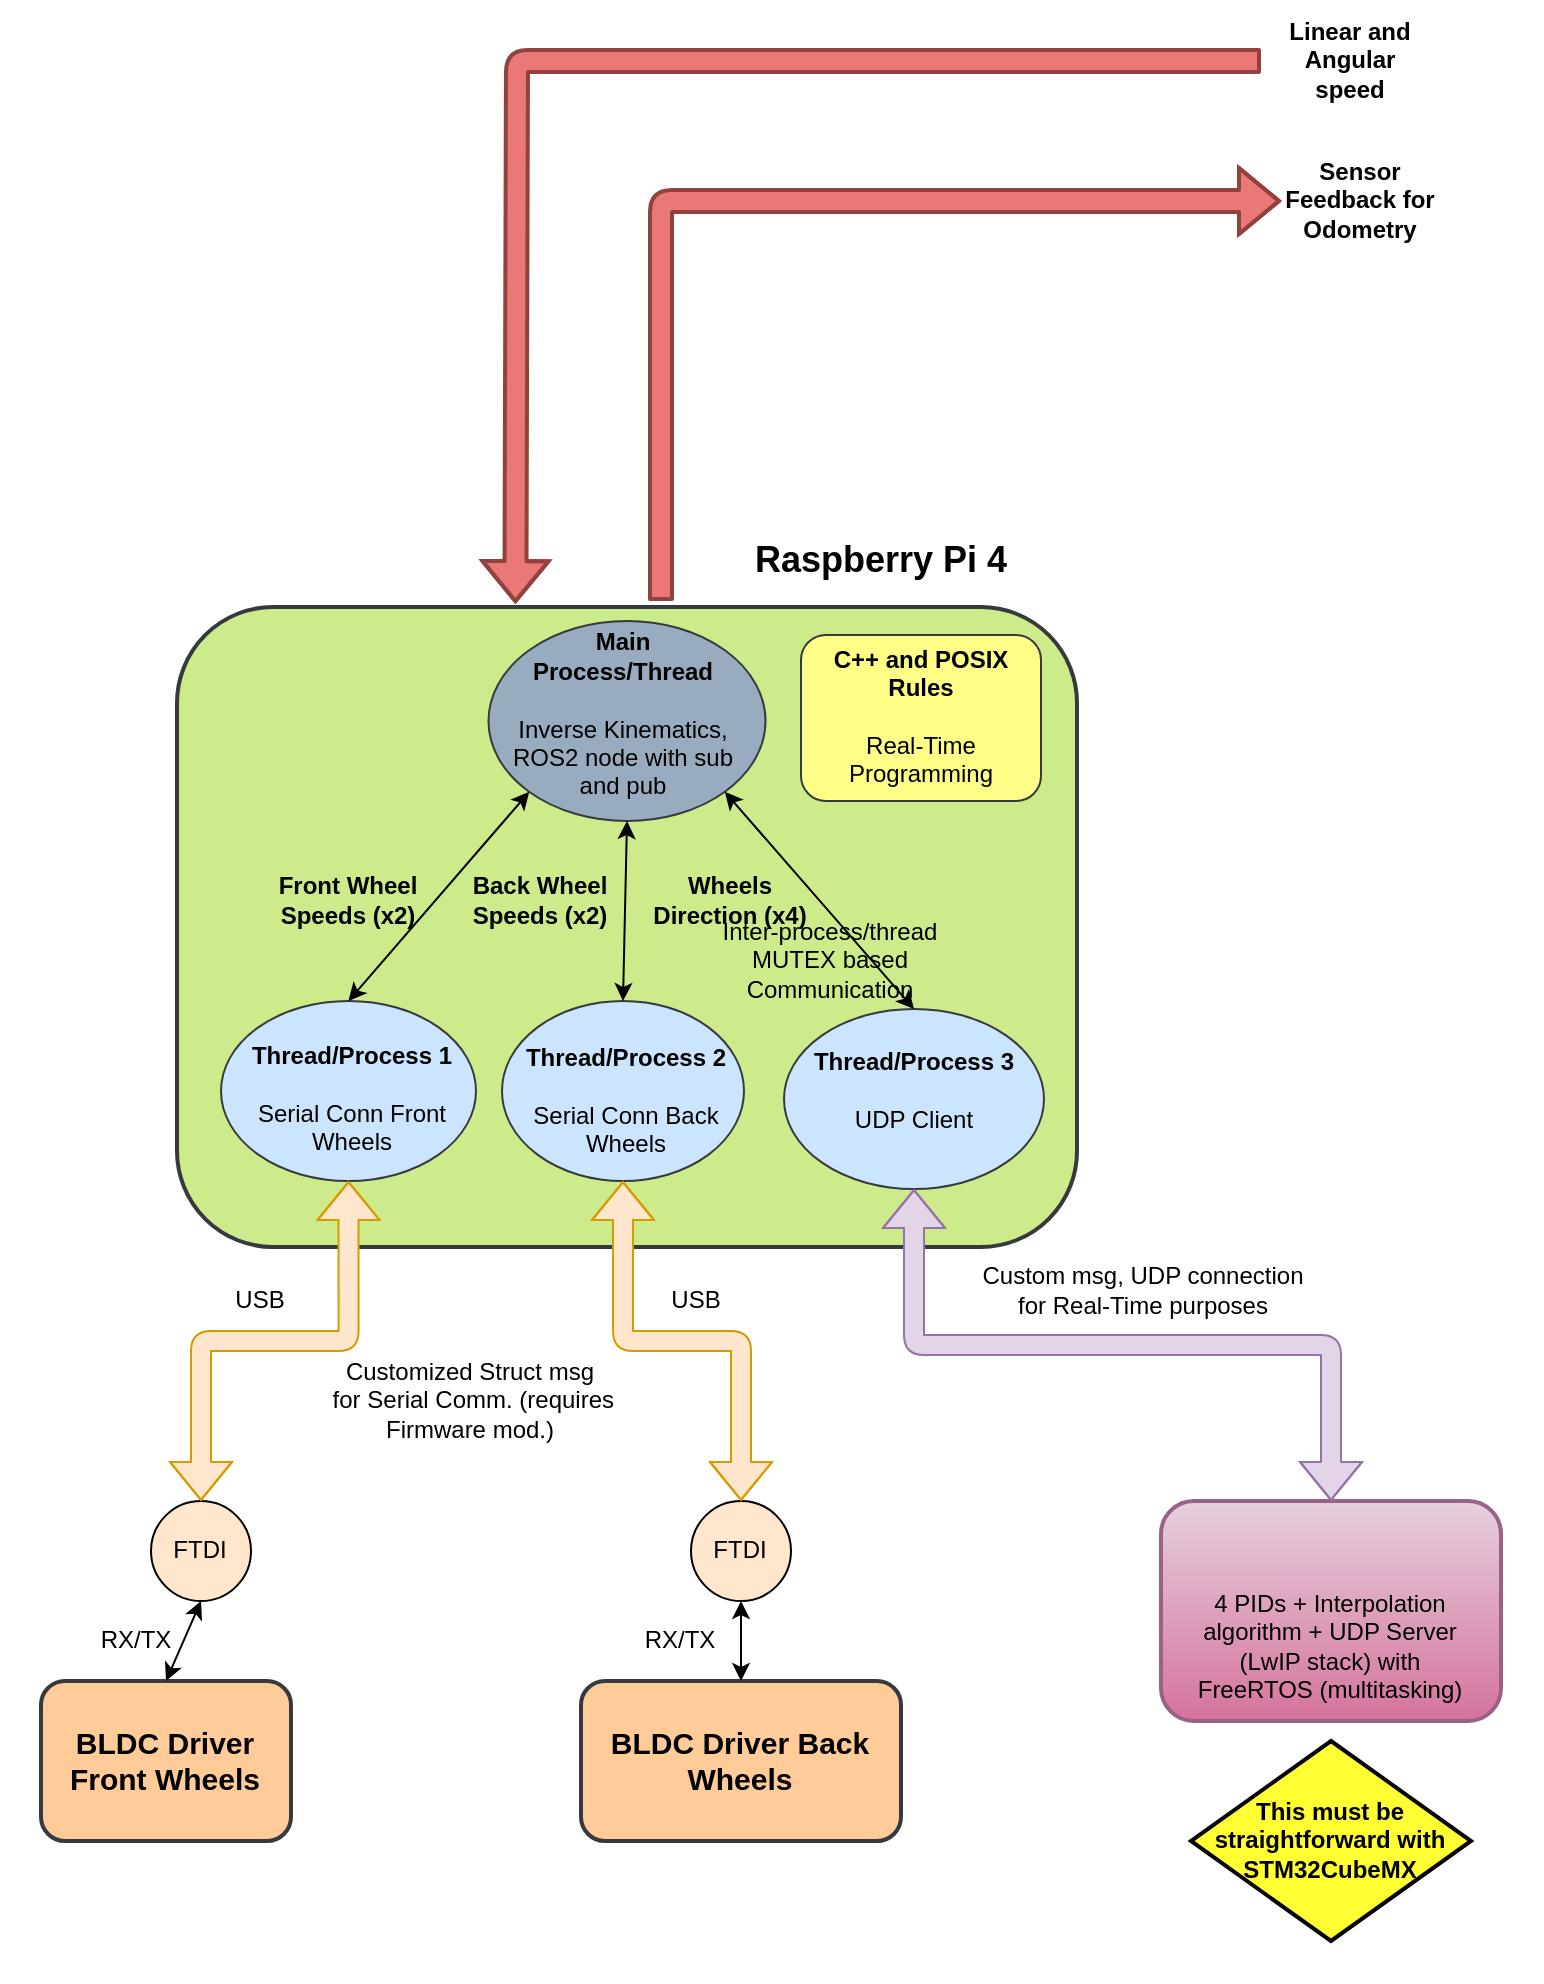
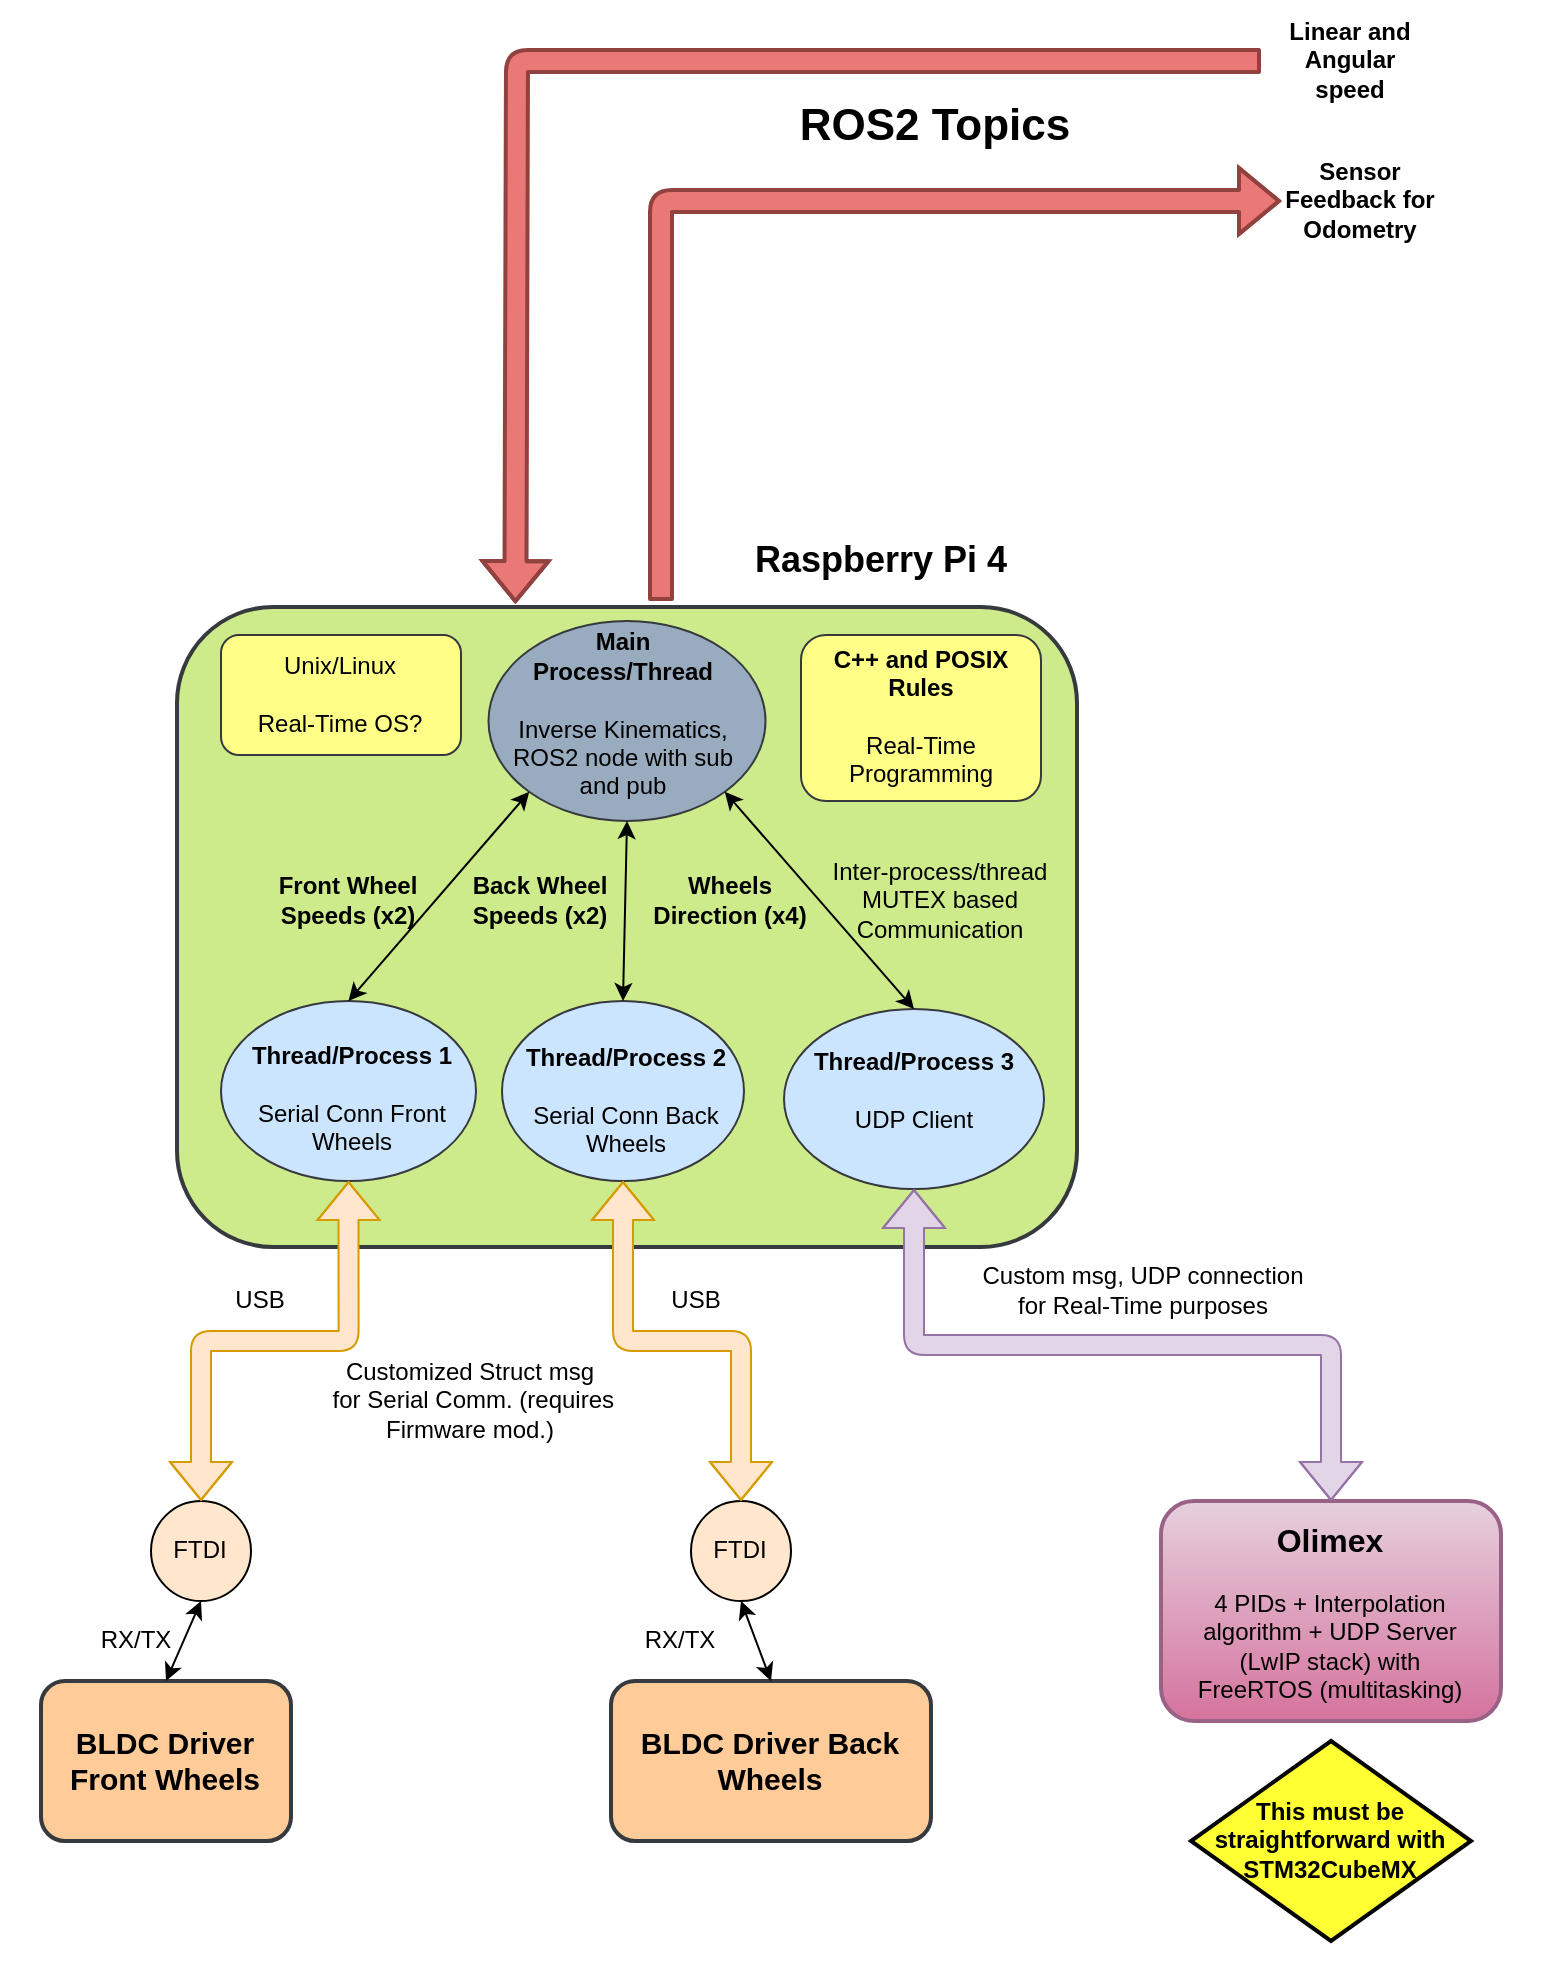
none -> (935, 127)
none -> (341, 695)
(831, 961) -> (941, 901)
none -> (1331, 1541)
(741, 1761) -> (771, 1761)
